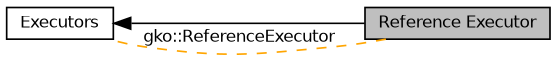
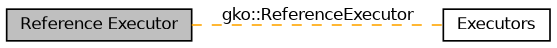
(248, 23) -> none
